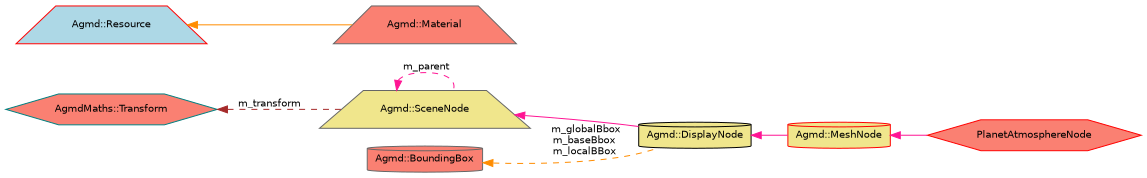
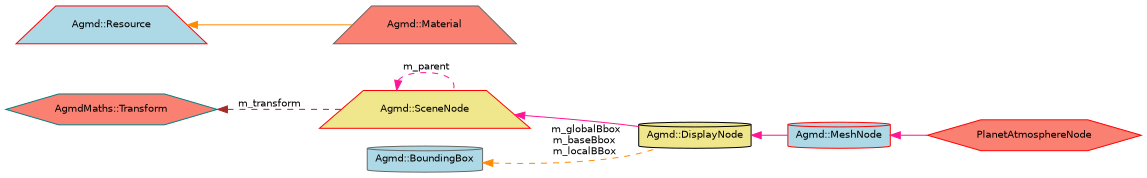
(425, 109) -> (425, 109)
(839, 135) -> (839, 135)
(425, 159) -> (425, 159)
